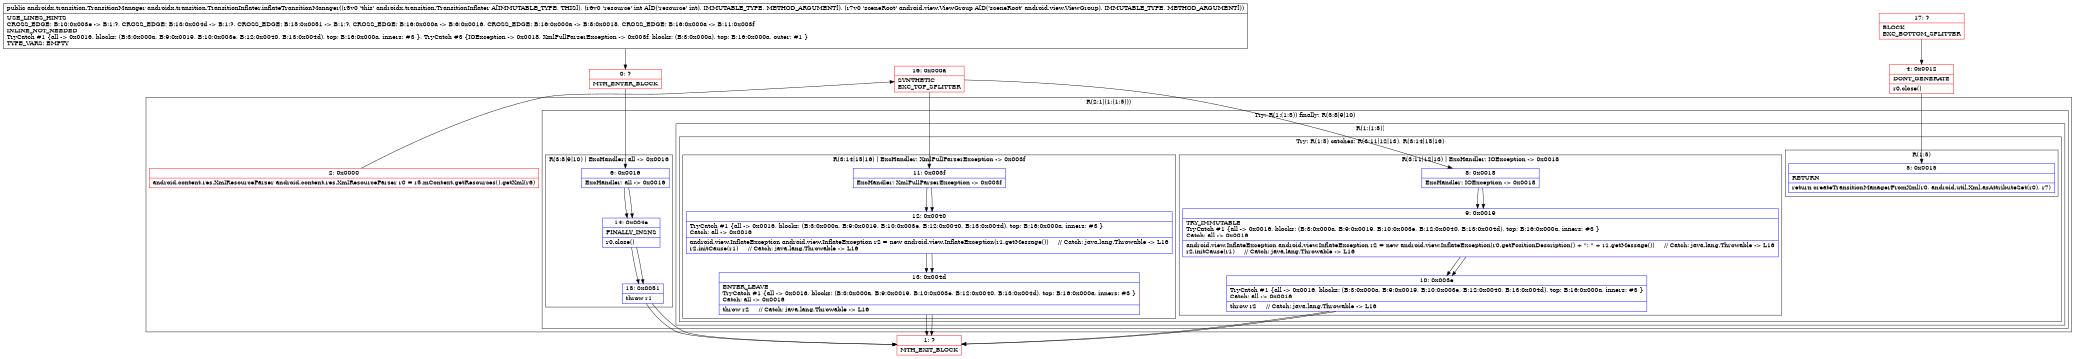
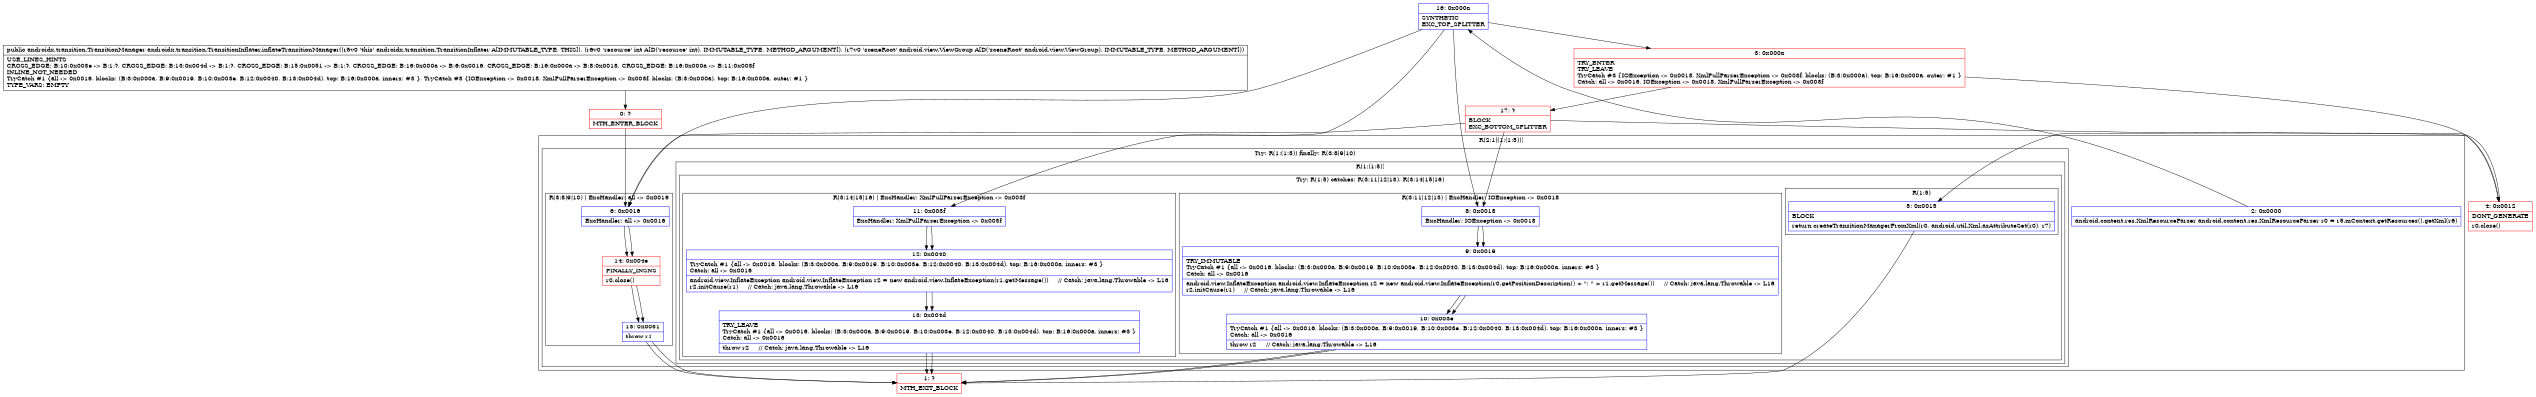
none -> (1769, 68)
(929, 79) -> (1453, 17)
none -> (1012, 100)
none -> (1030, 132)
none -> (1494, 167)
(344, 178) -> (2266, 216)
(1806, 178) -> (1803, 216)
(631, 233) -> (631, 271)
(746, 287) -> (741, 325)
none -> (1472, 379)
